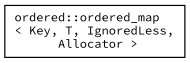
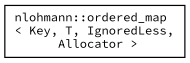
(95, 31) -> (95, 31)
